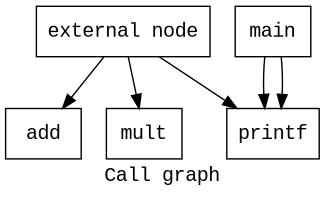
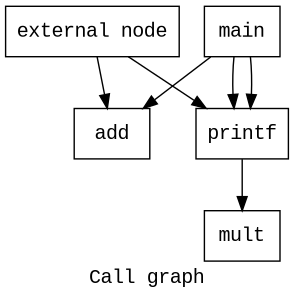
(132, 76) -> (242, 178)
none -> (183, 78)
